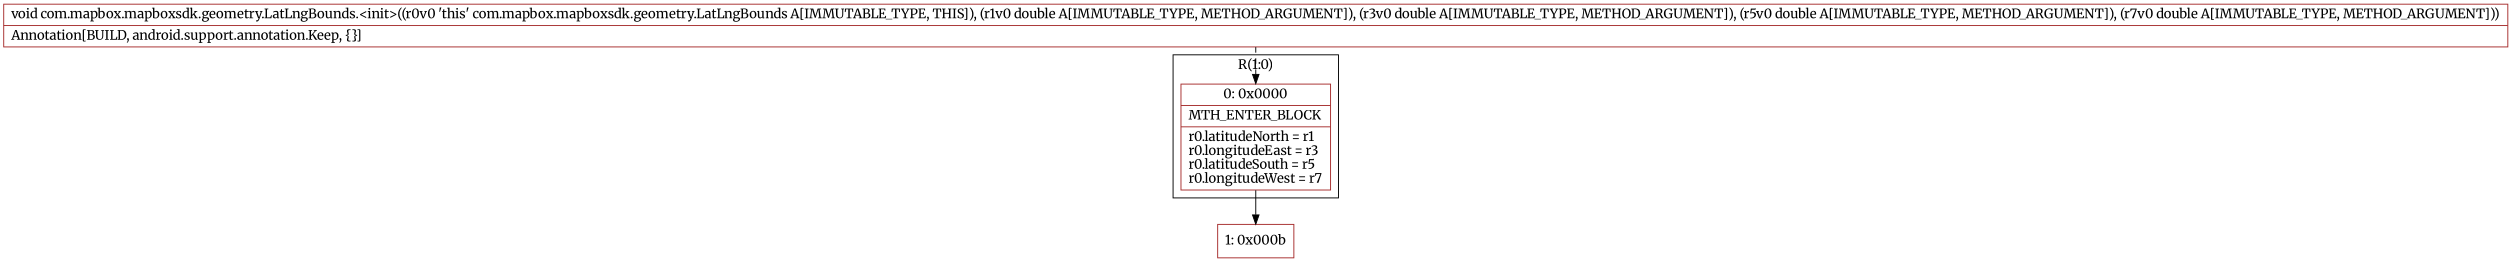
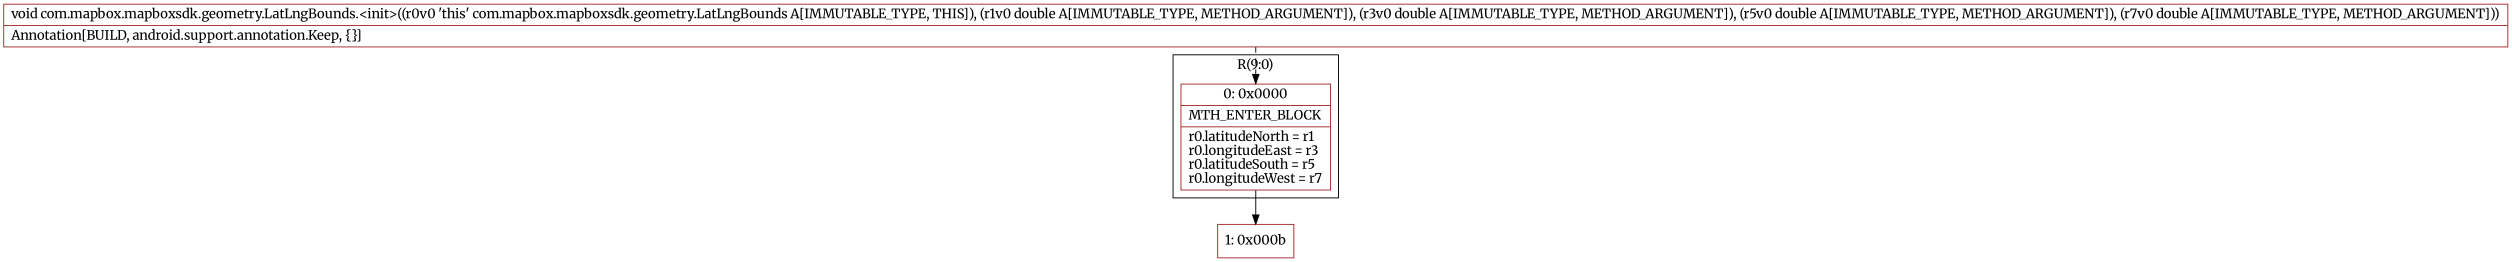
(1256, 66) -> (1256, 66)
